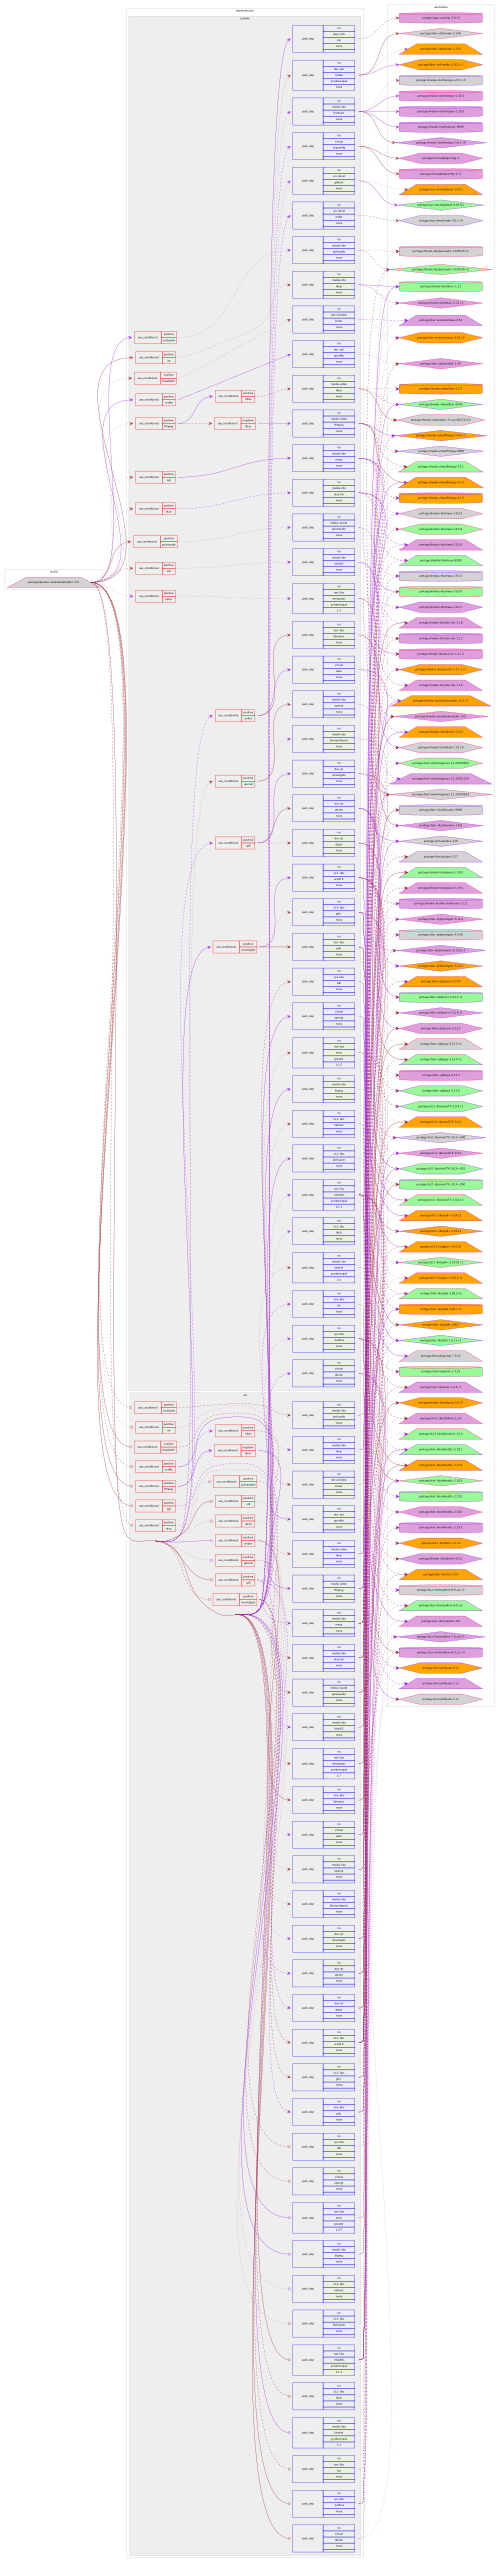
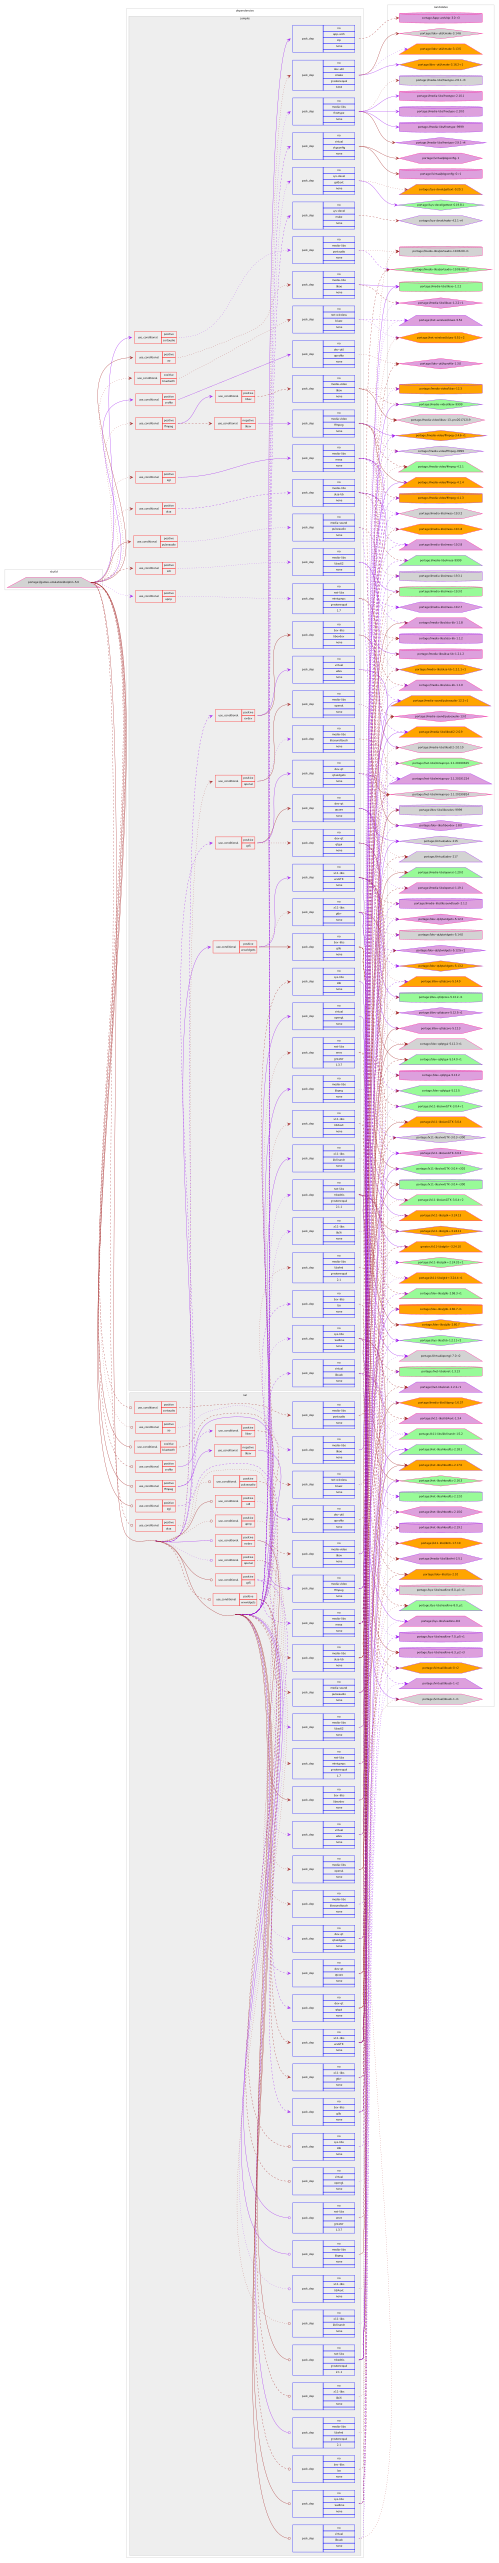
(441, 529) -> (441, 529)
(441, 1637) -> (441, 1637)
